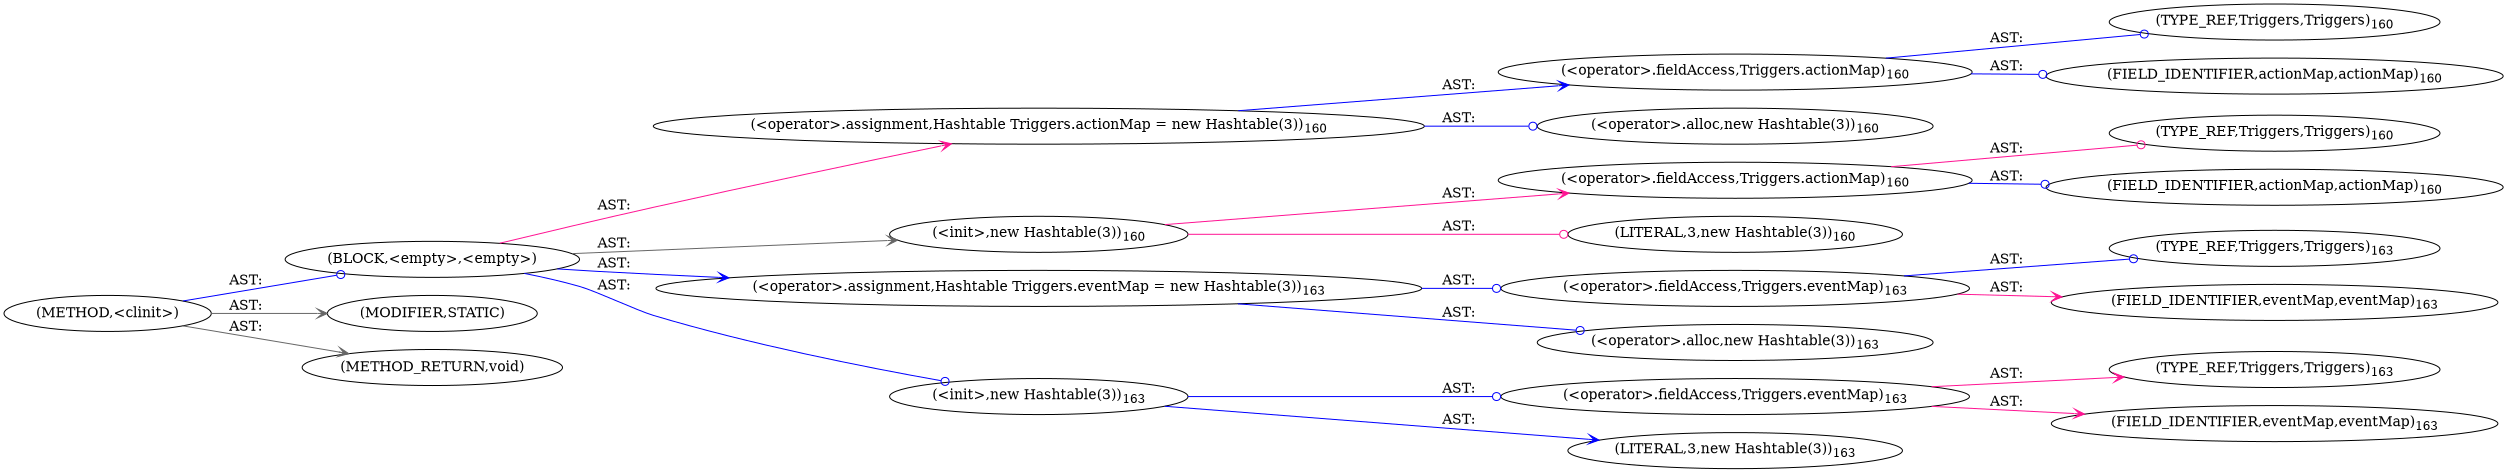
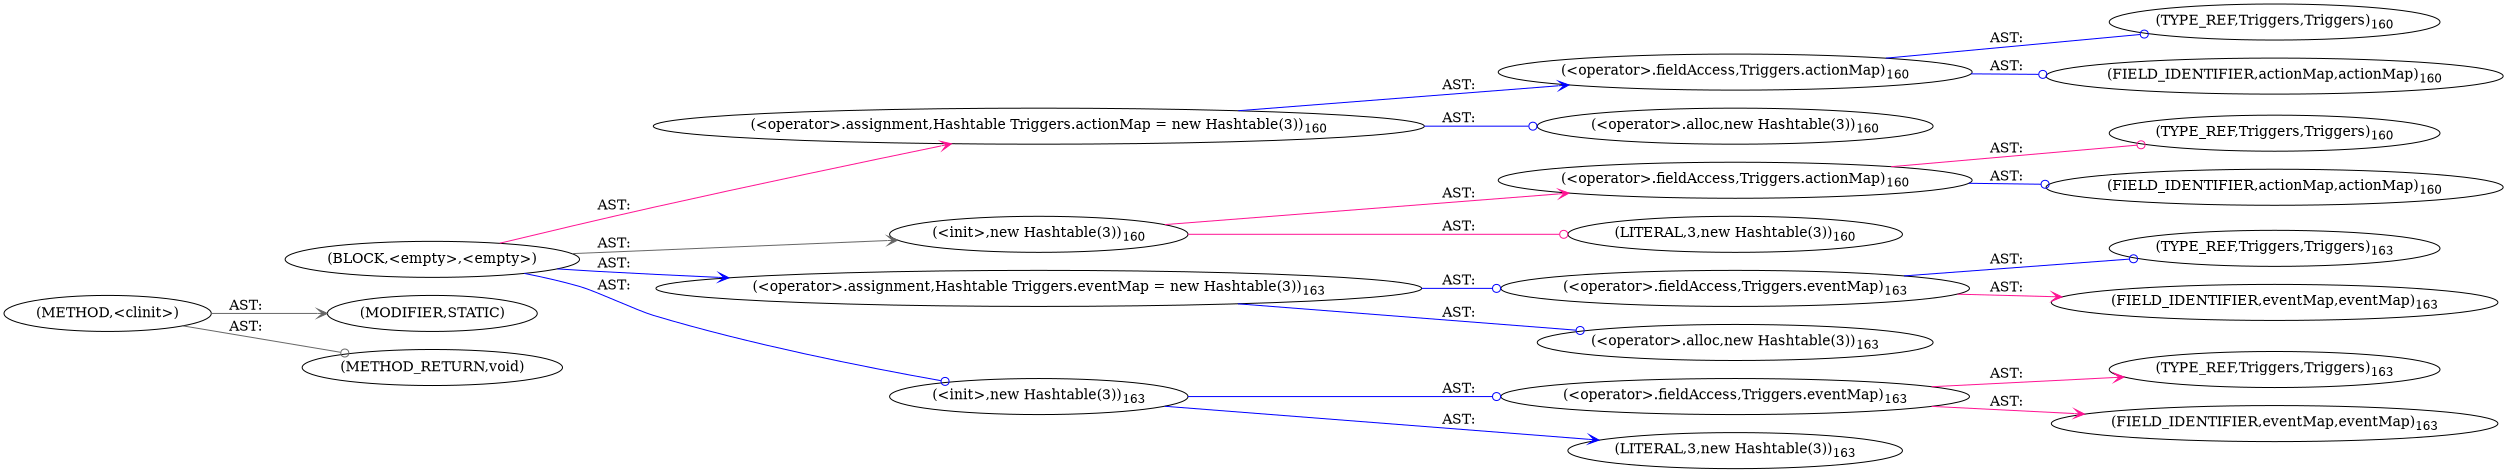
(260, 288) -> none
(262, 339) -> (262, 339)
